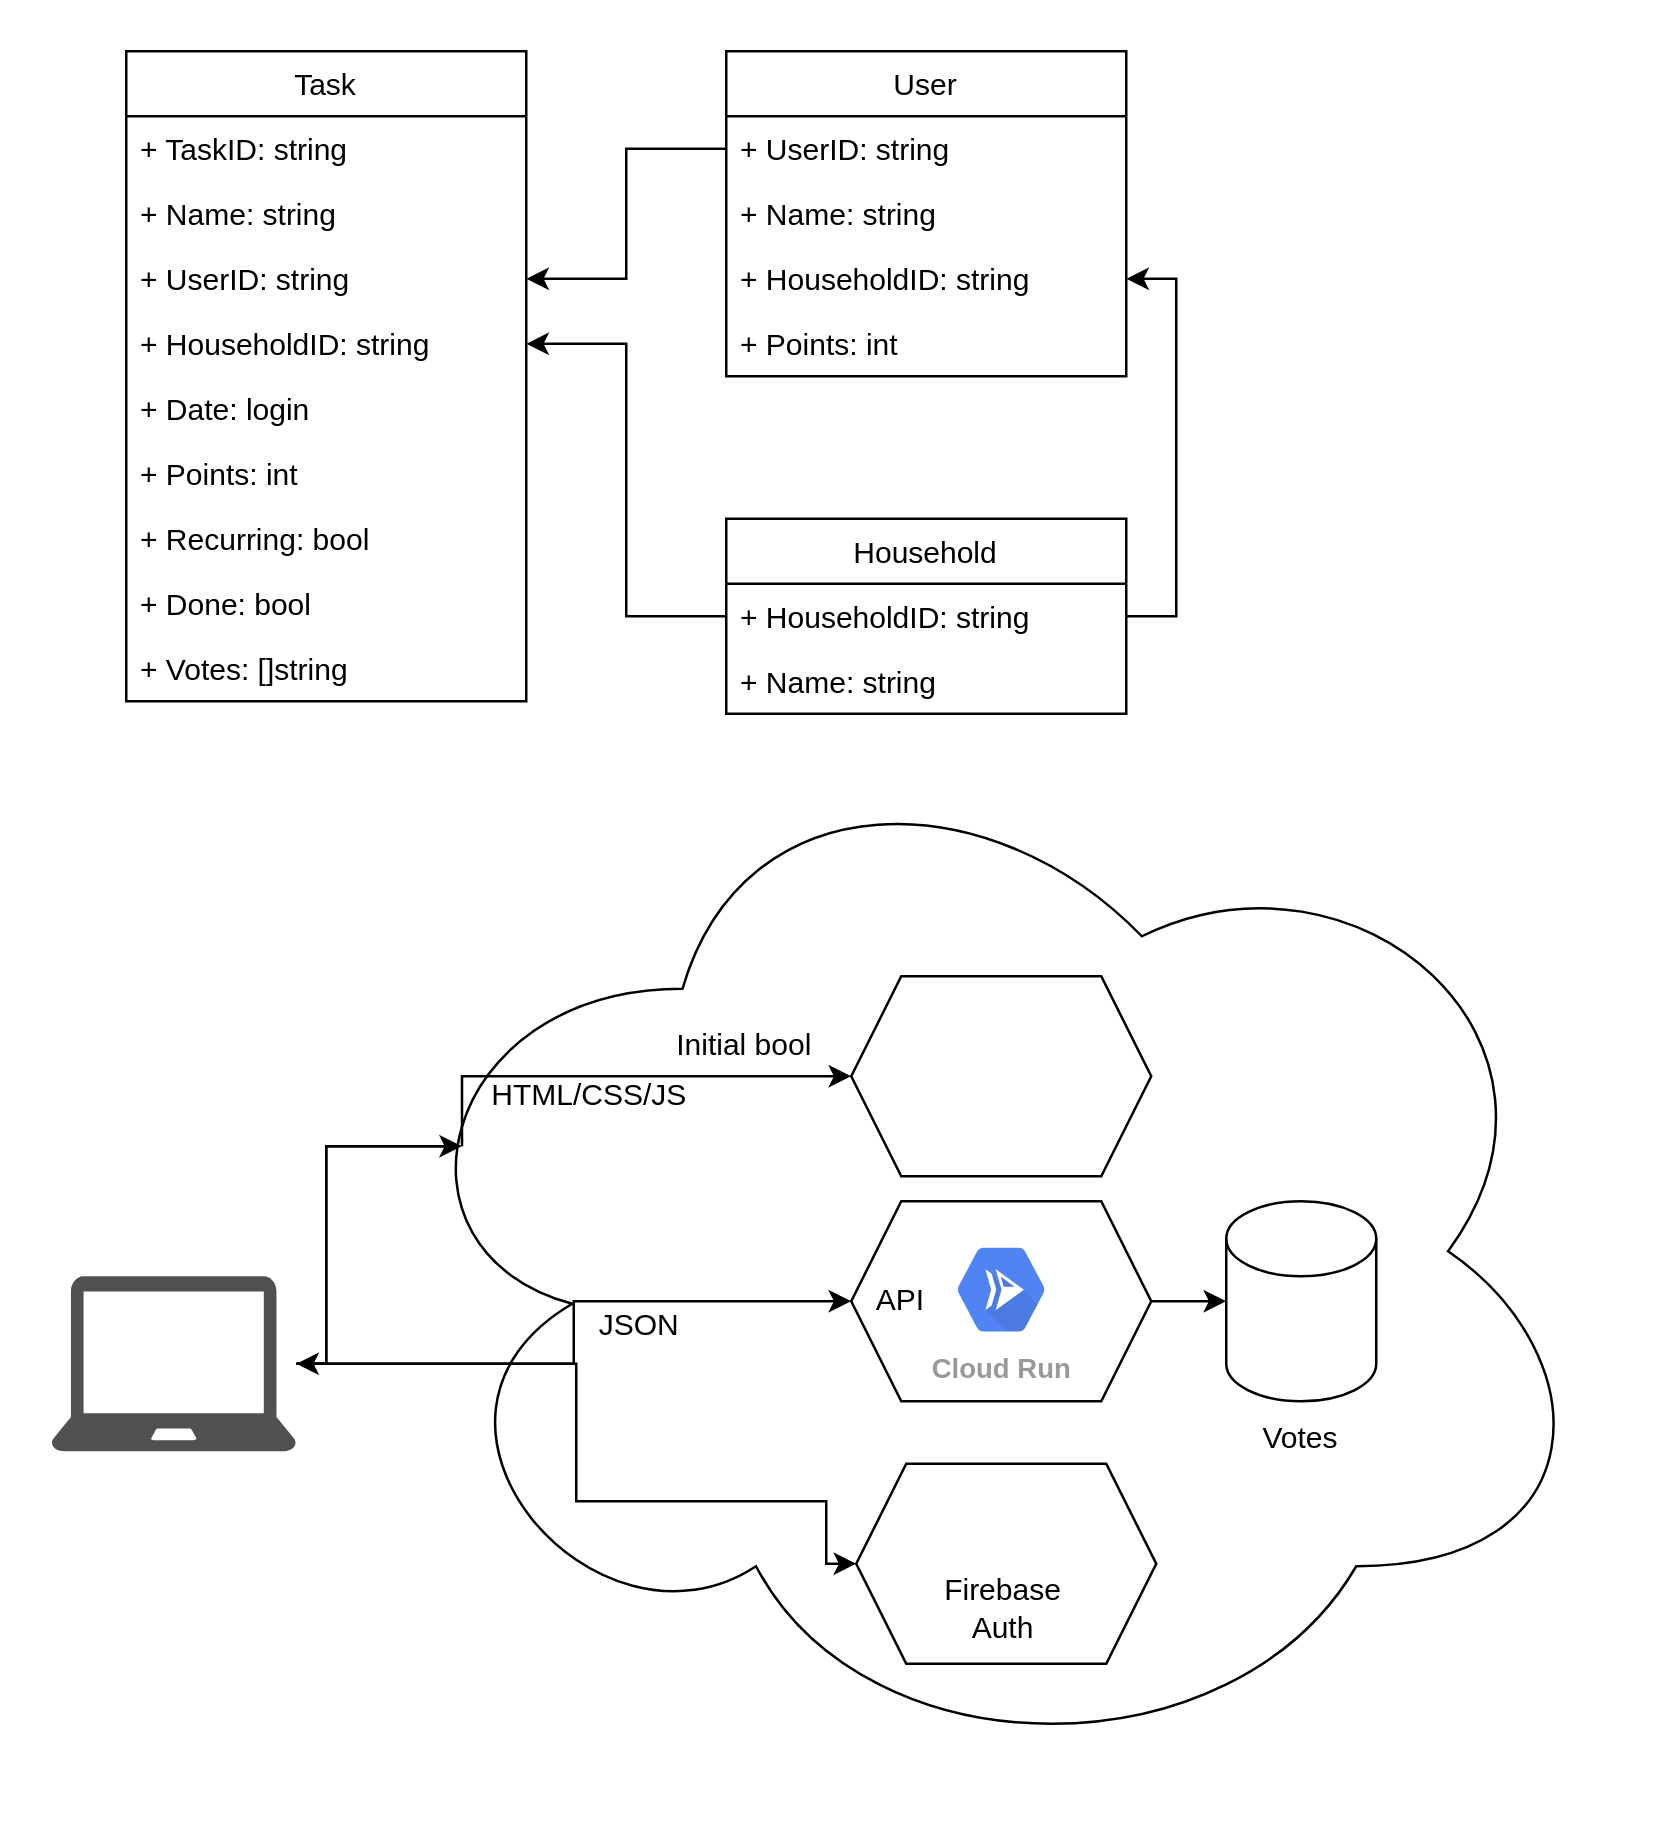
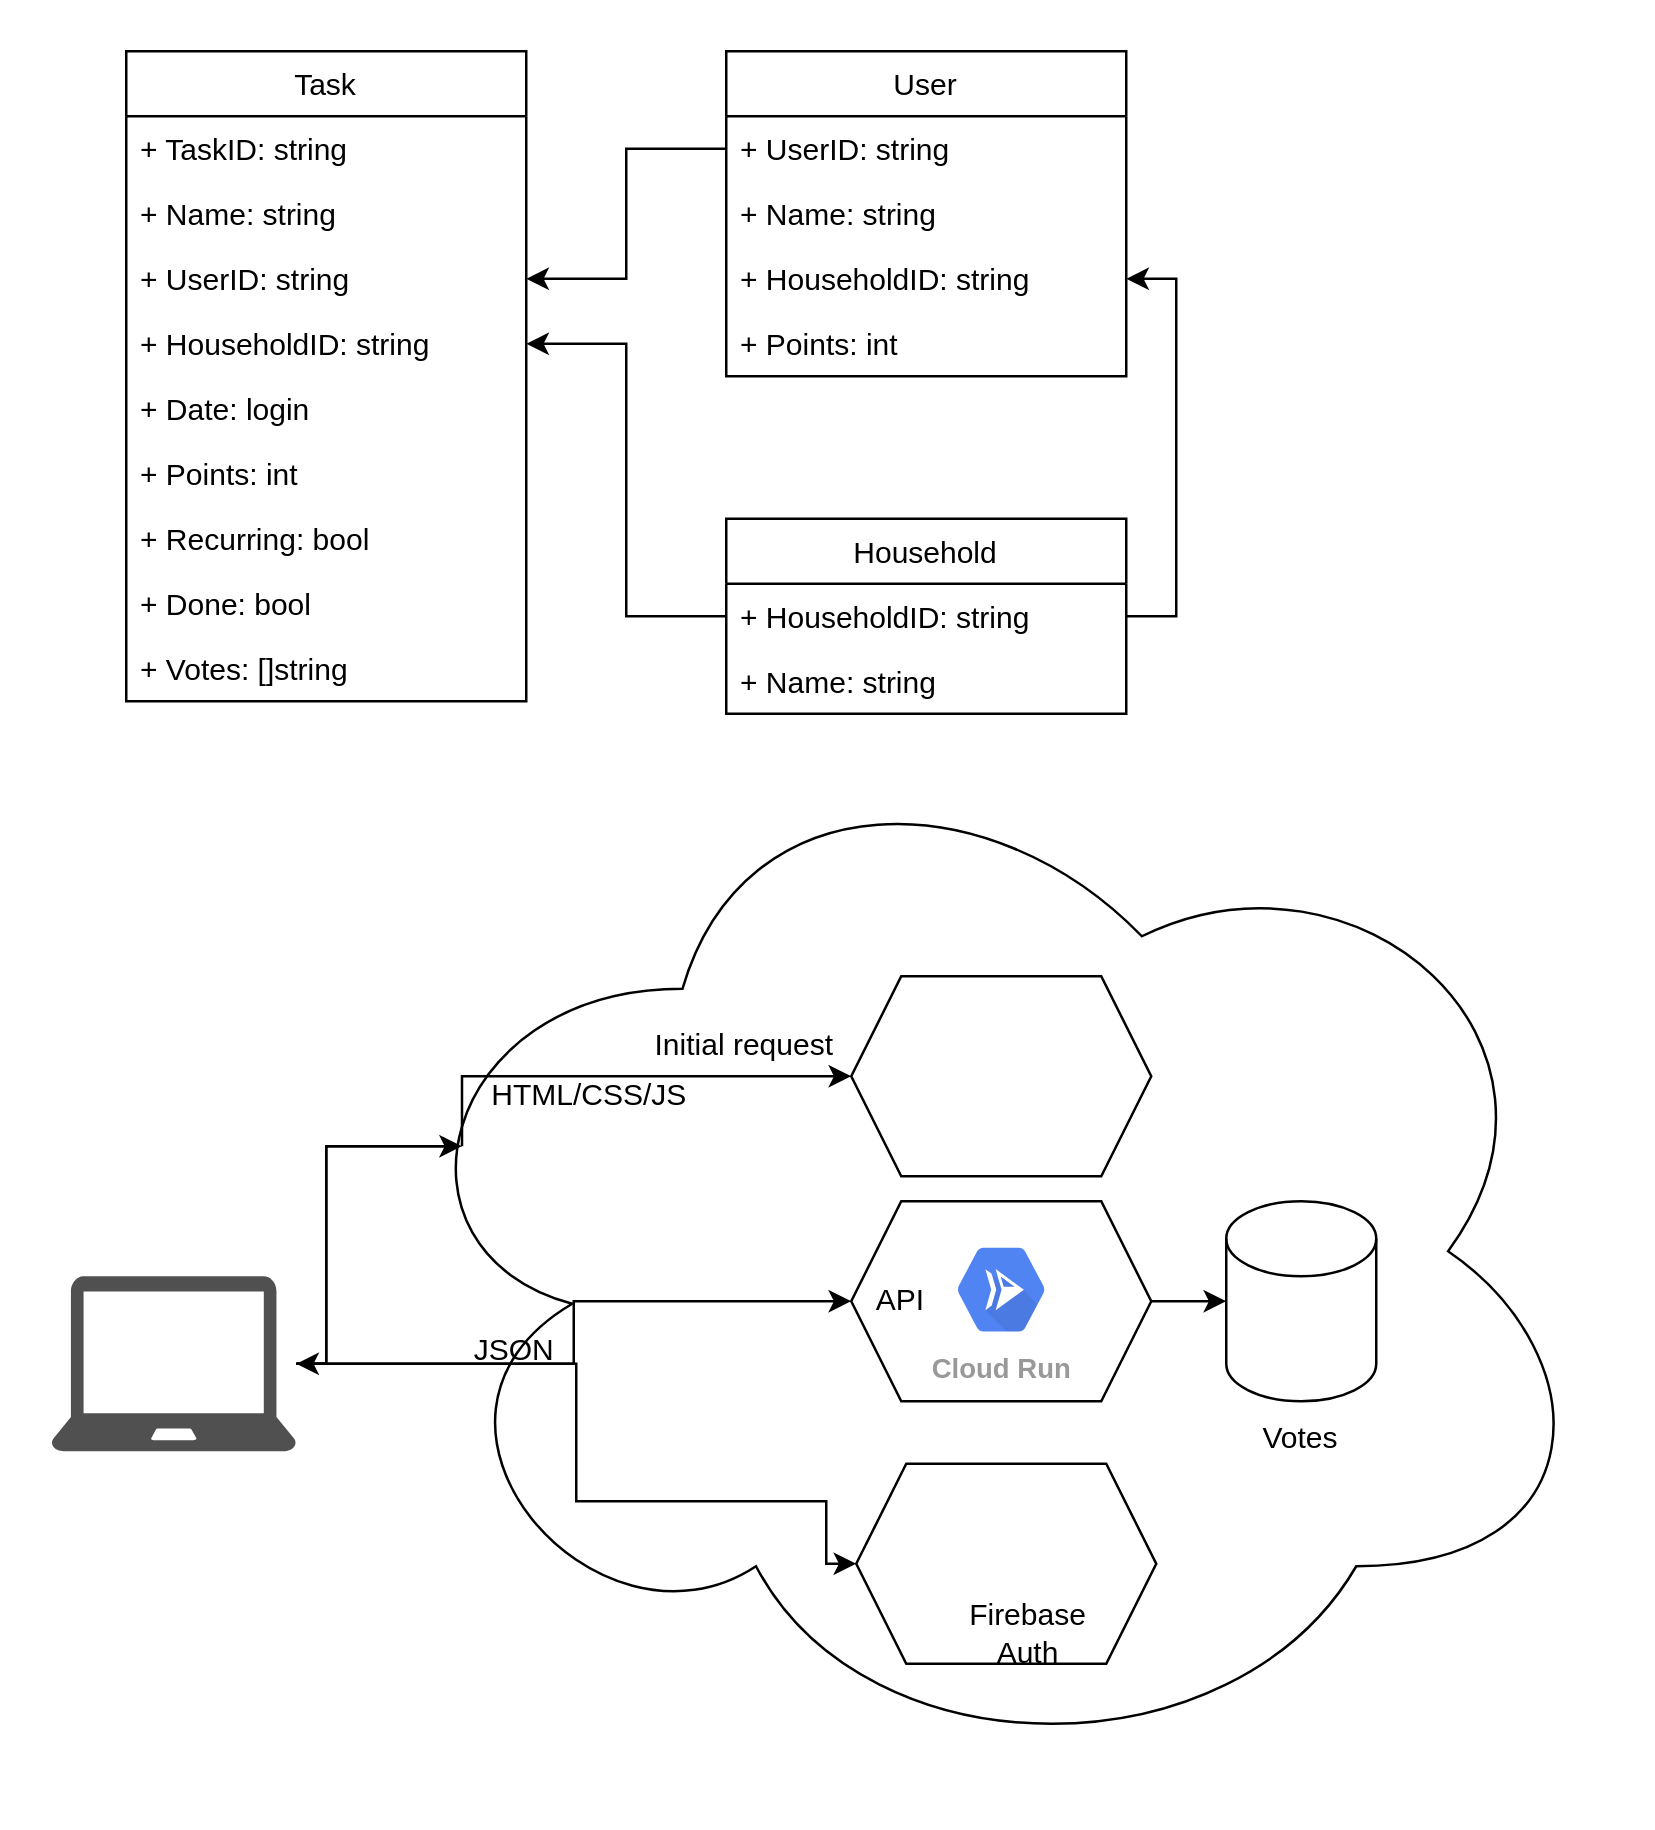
(745, 1046) -> (745, 1046)
(639, 1326) -> (514, 1351)
(1004, 1609) -> (1029, 1634)
